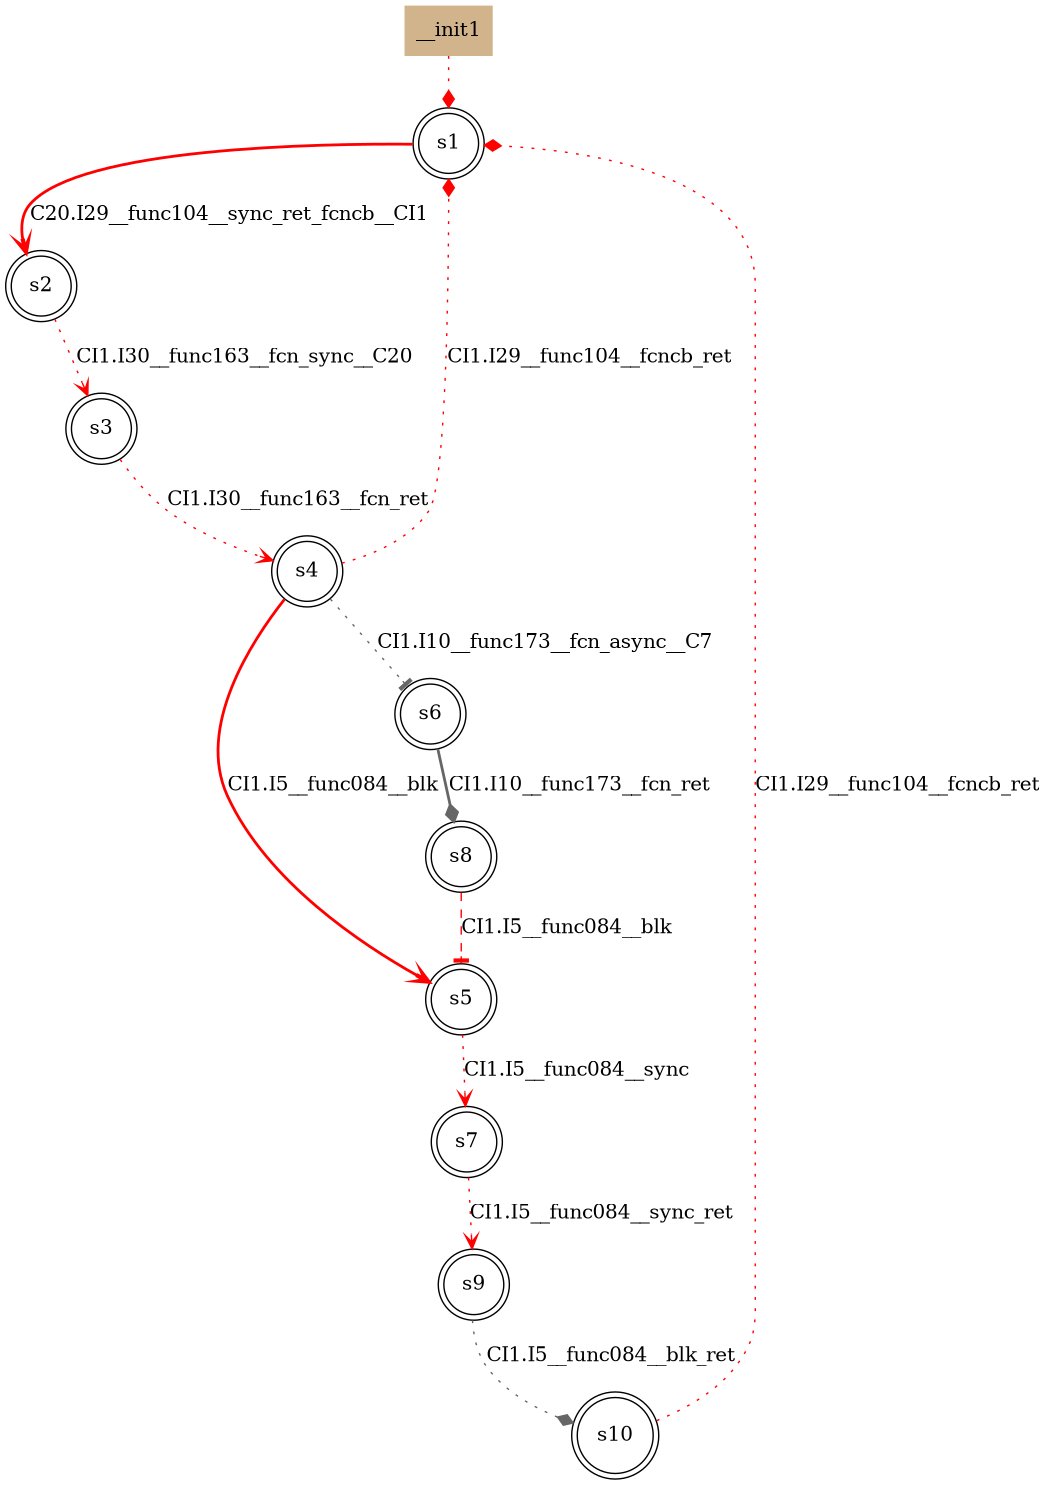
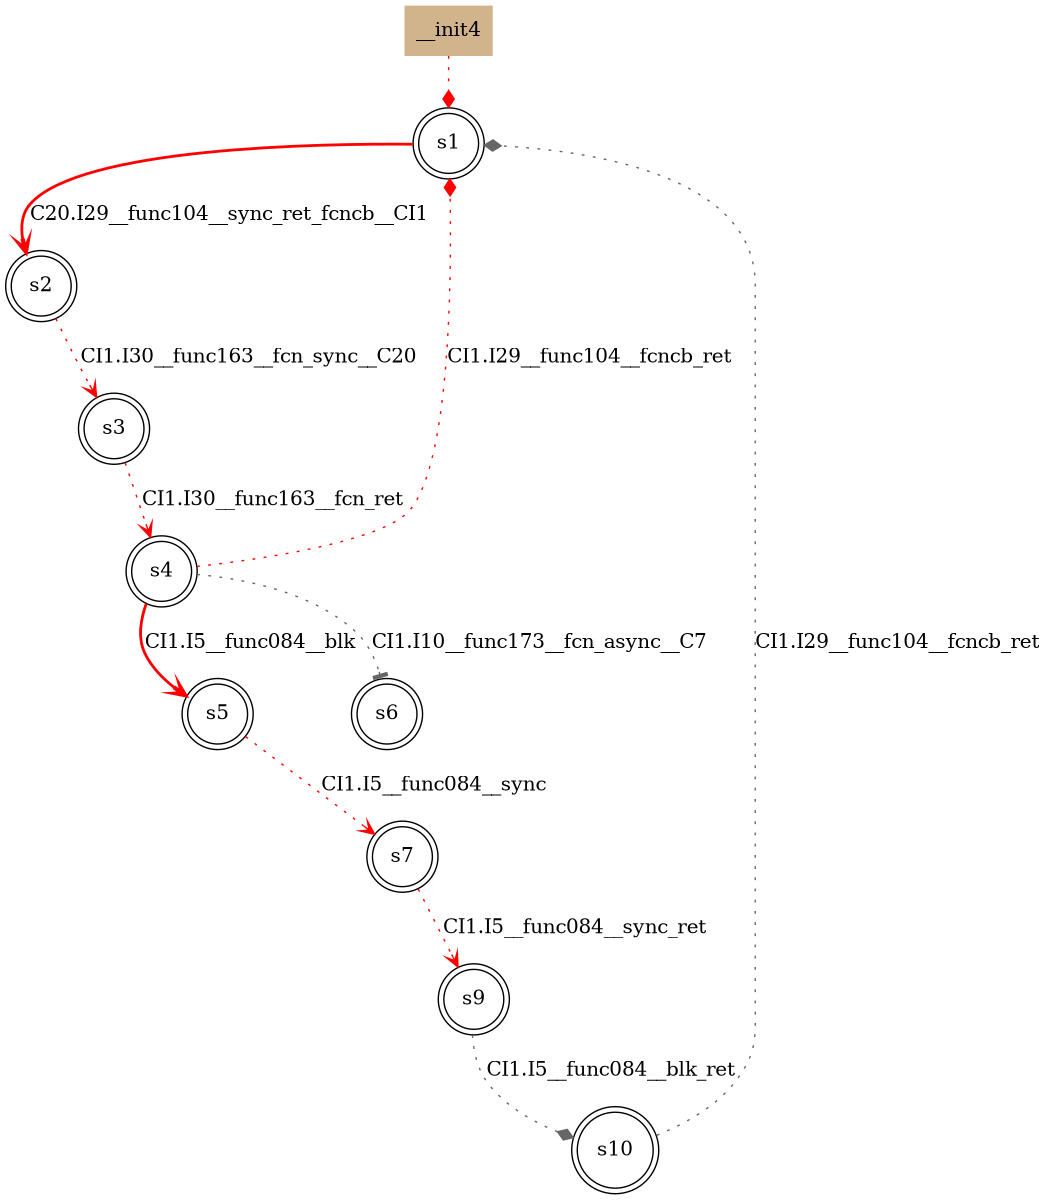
(449, 31) -> (449, 31)
(755, 718) -> (755, 575)
(461, 857) -> none
